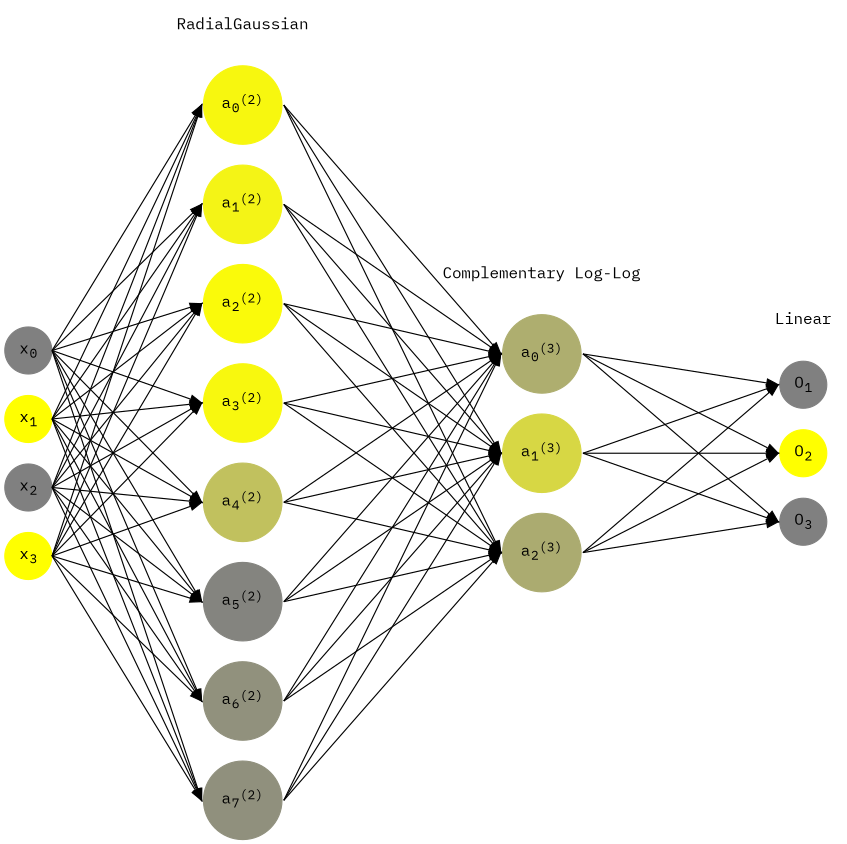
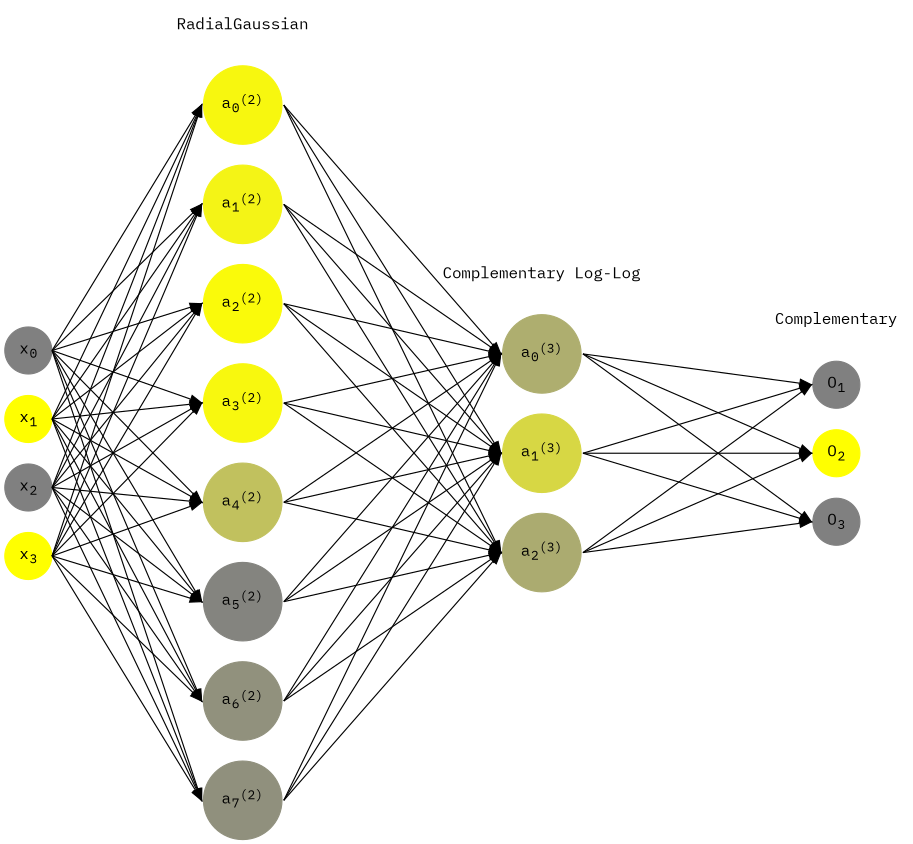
(803, 320) -> (836, 320)
